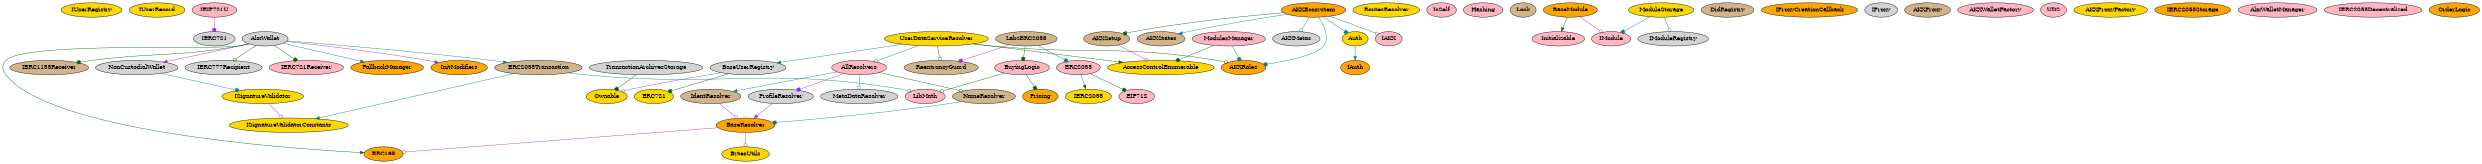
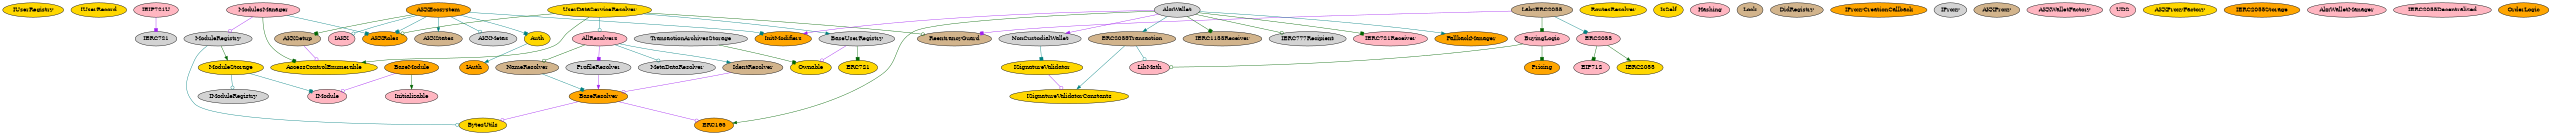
(1442, 10) -> (1668, 10)
none -> (614, 22)
none -> (218, 39)
